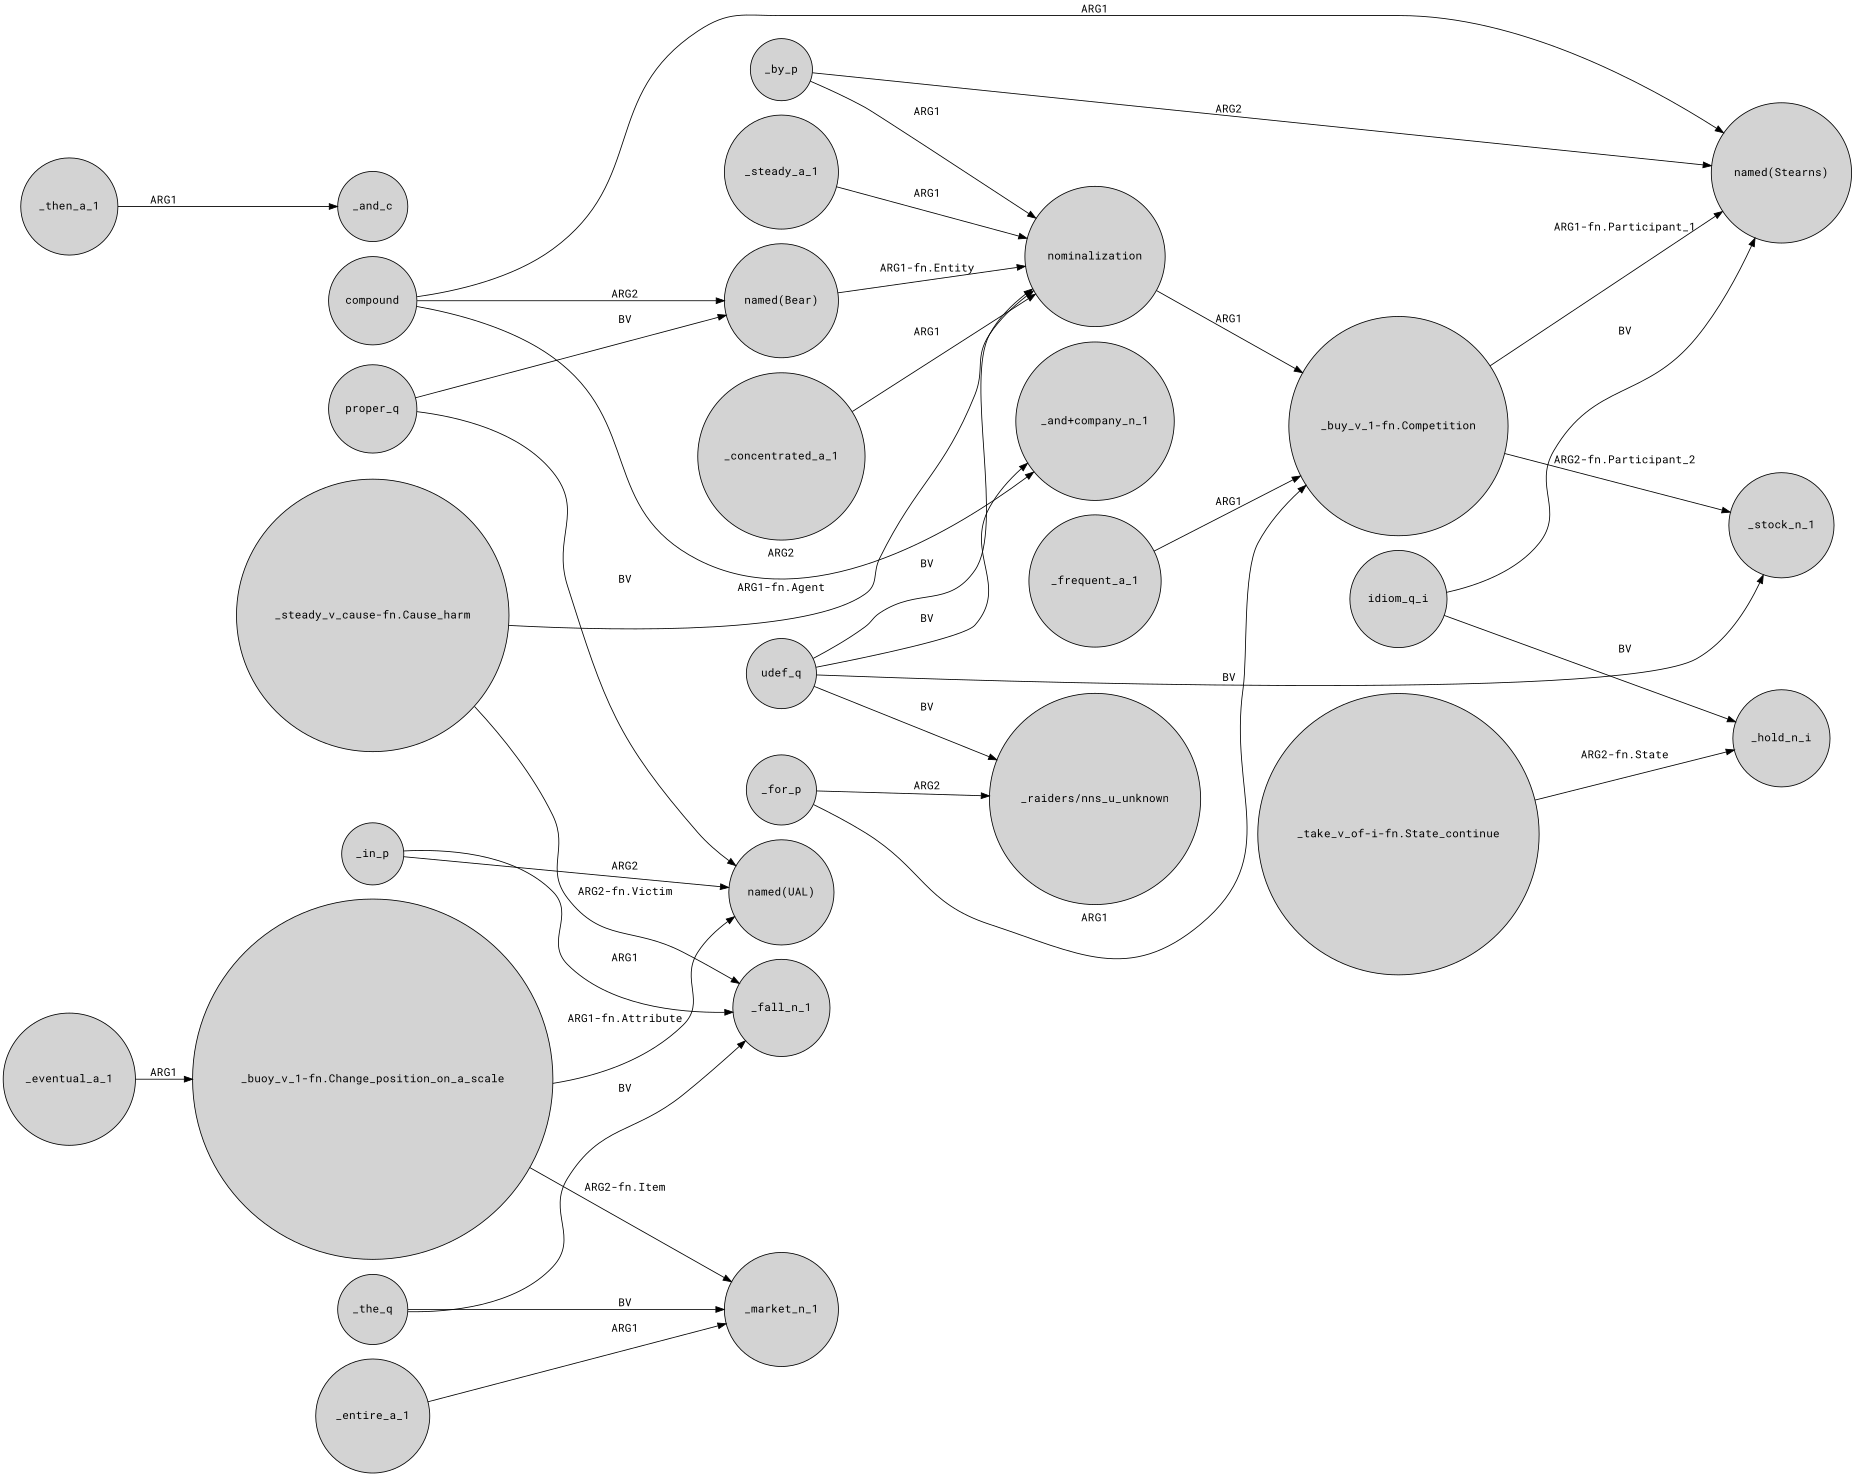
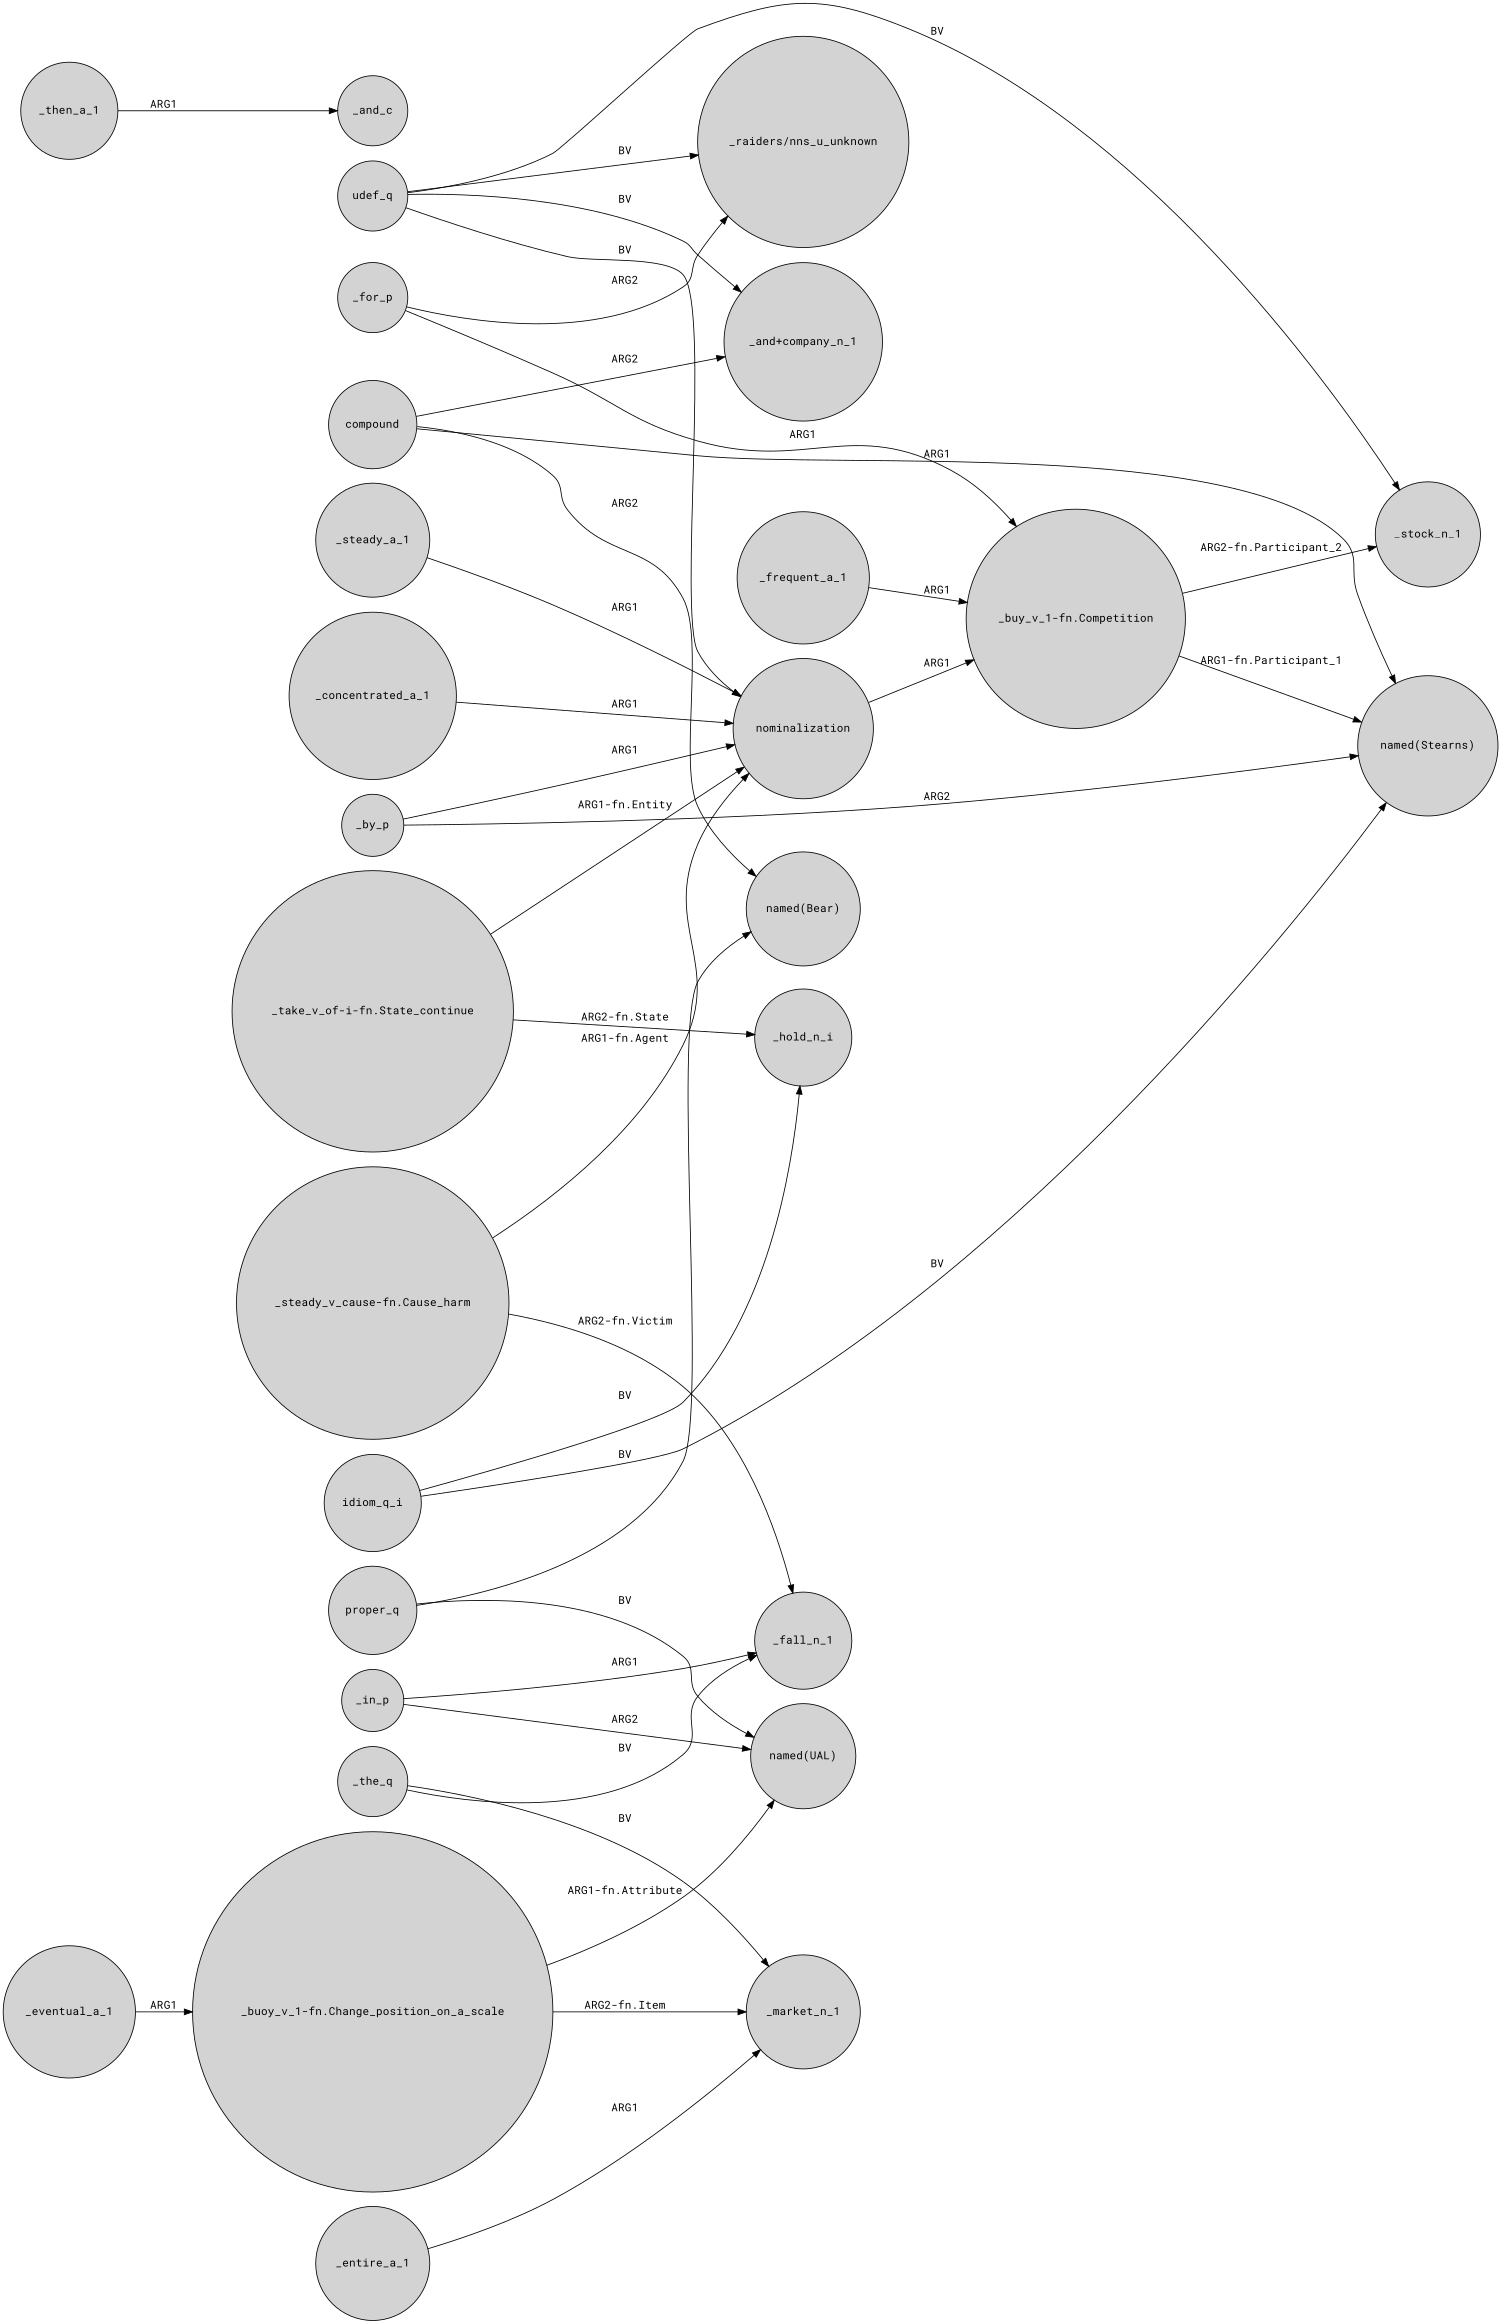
(927, 280) -> (614, 853)
